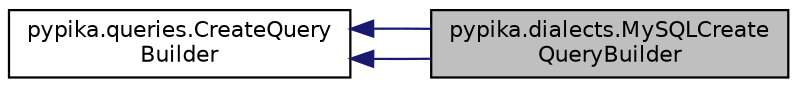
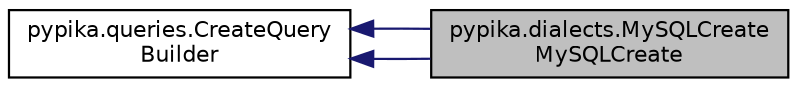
(610, 44) -> (610, 44)
